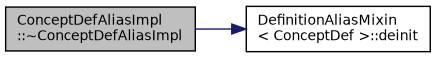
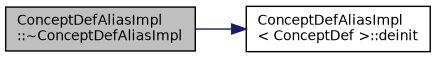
(338, 29) -> (338, 29)
